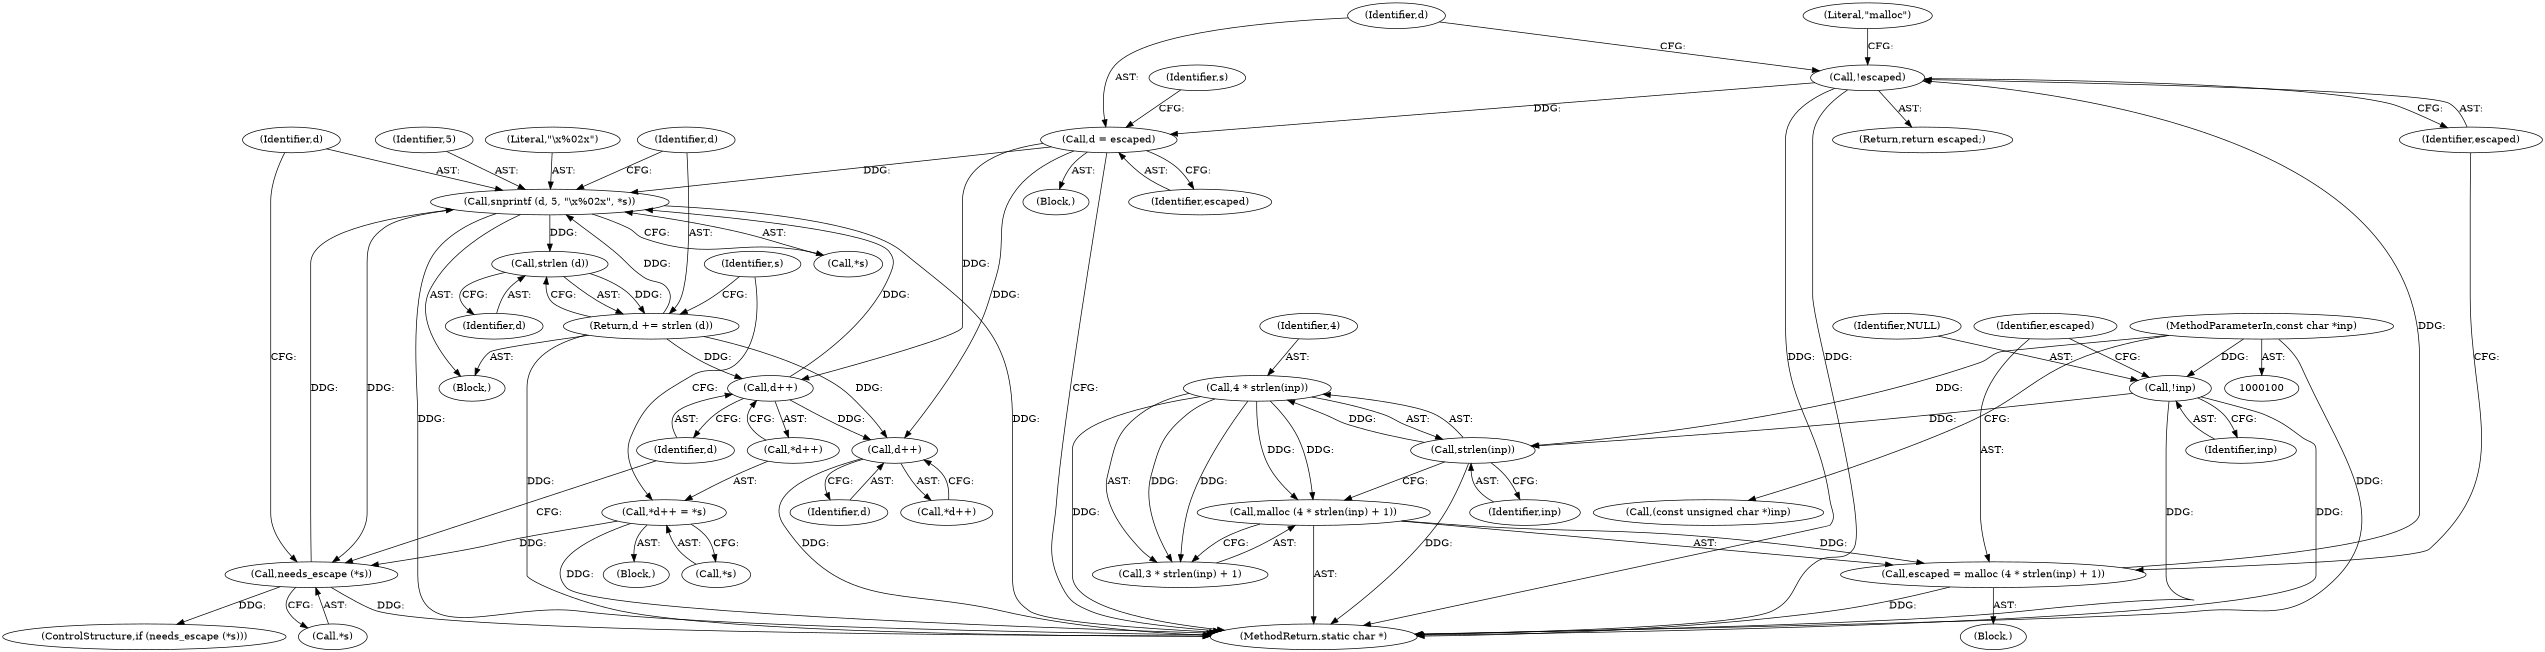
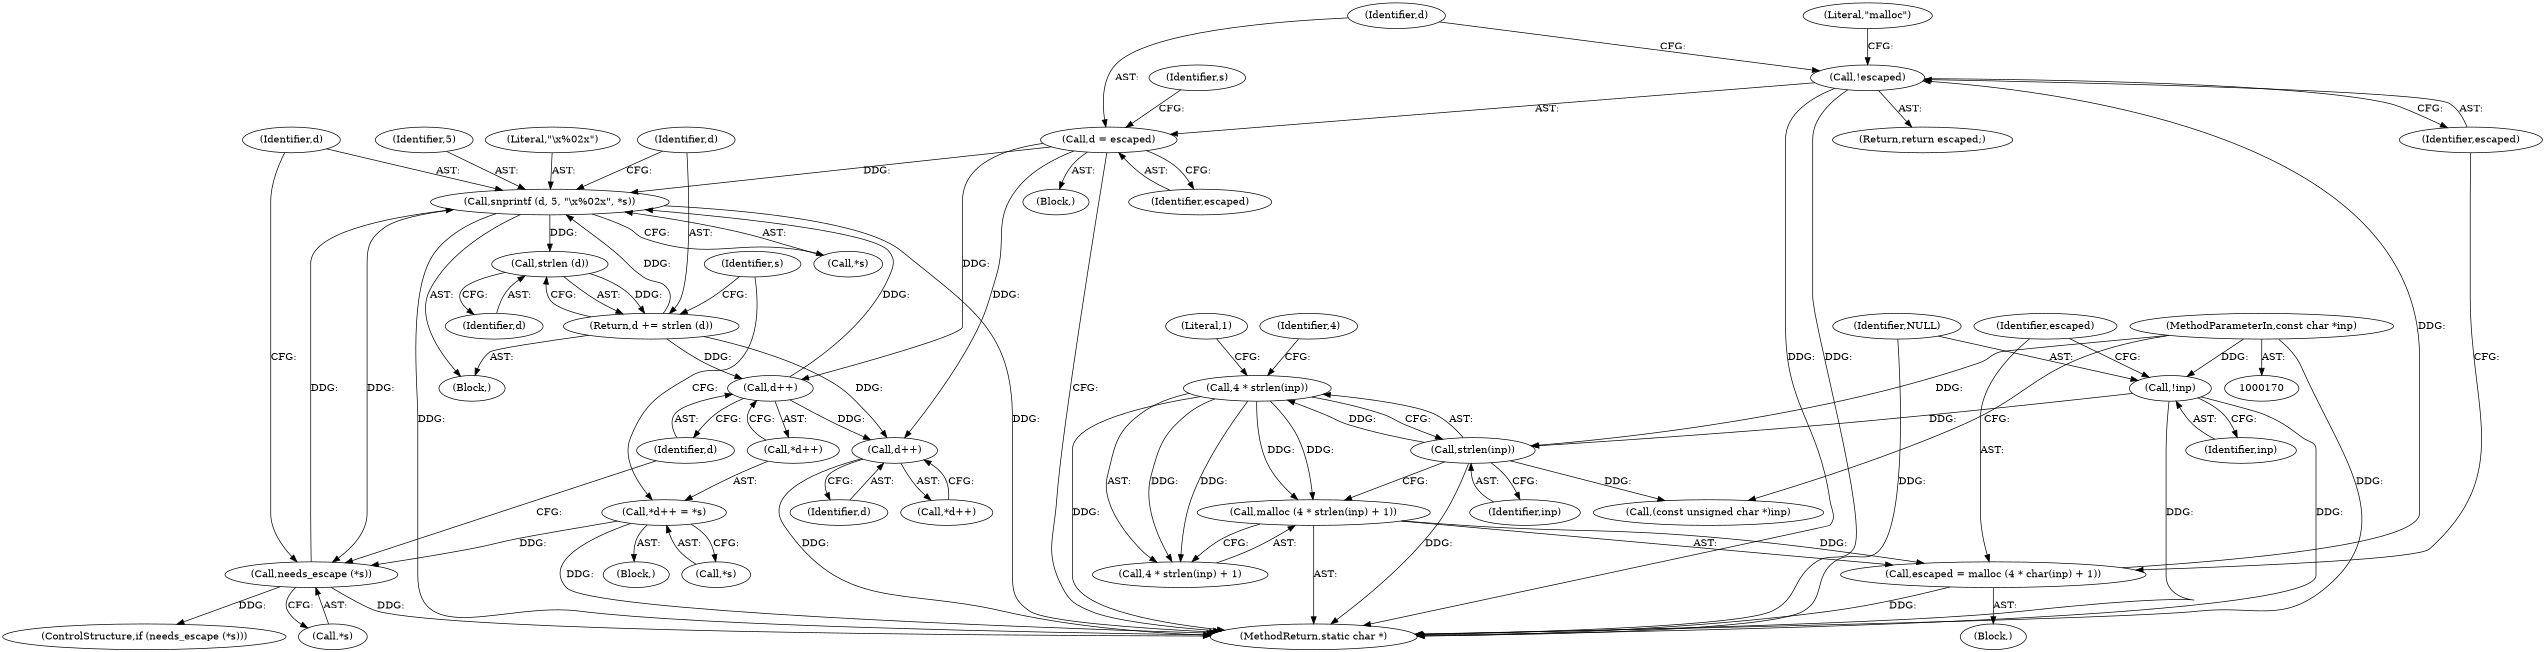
(1549, 109) -> (1549, 109)
none -> (1207, 326)
(1299, 357) -> (1299, 357)
(2262, 388) -> (2262, 388)
(1420, 419) -> (1420, 419)
none -> (1584, 480)
(1180, 575) -> (1180, 575)
(1993, 575) -> (1993, 575)
(606, 608) -> (1808, 607)
